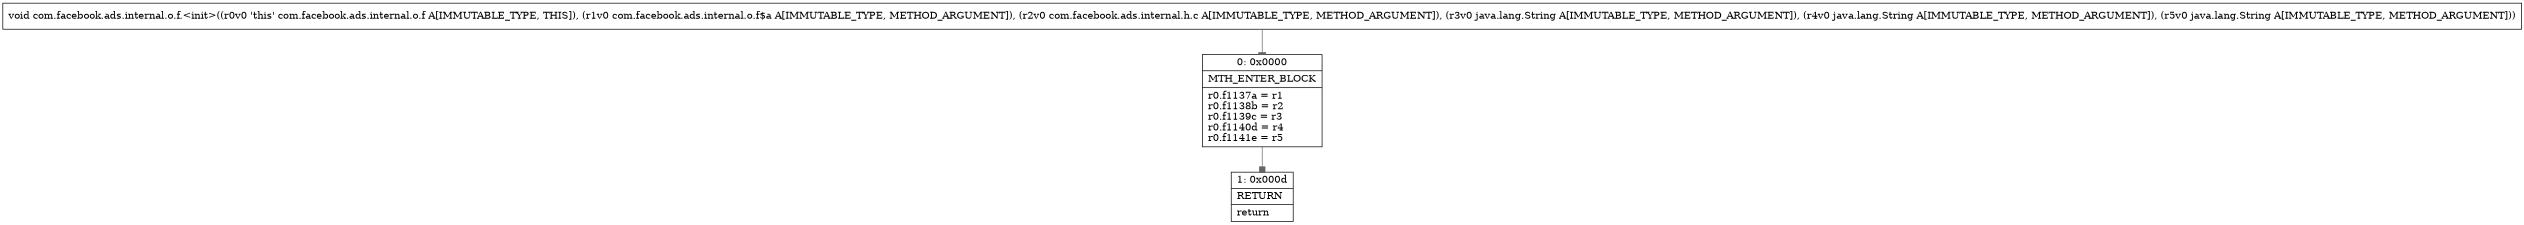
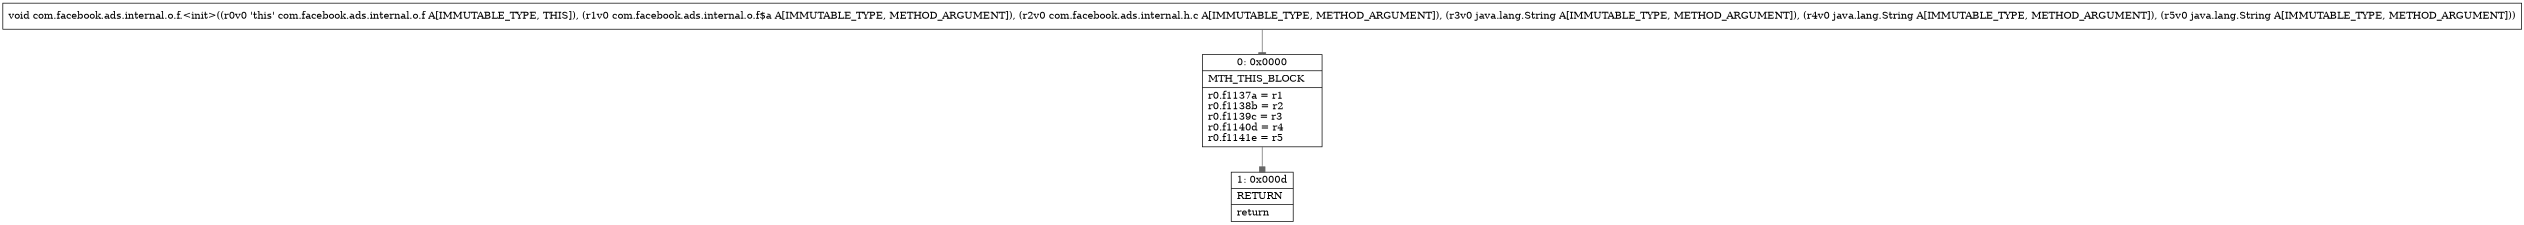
(1262, 79) -> (1256, 79)
